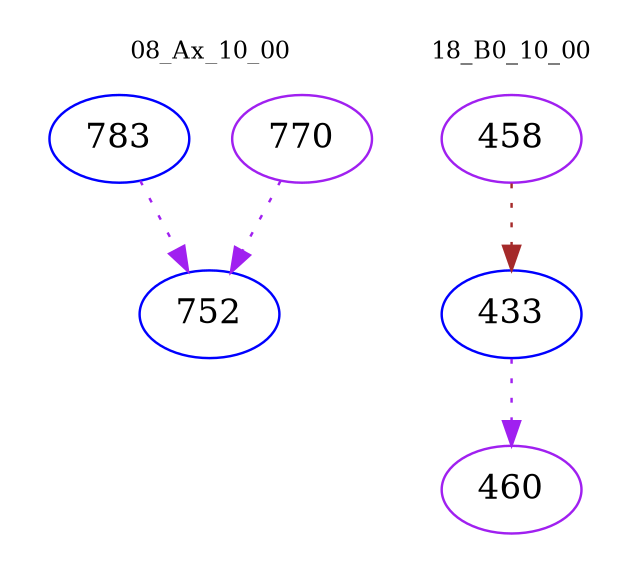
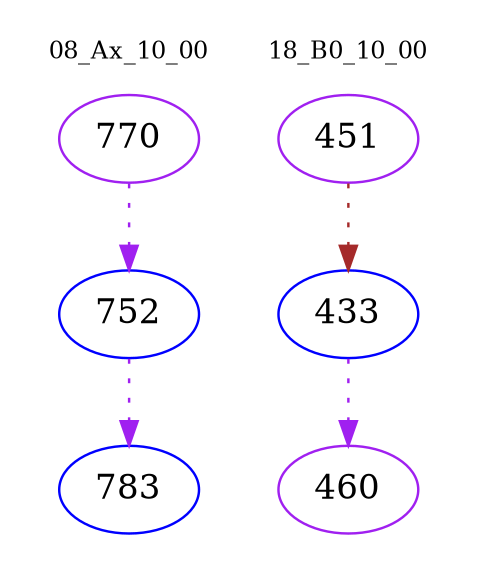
(512, 139) -> (348, 139)
(158, 215) -> (129, 390)
